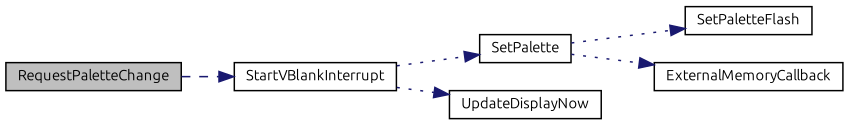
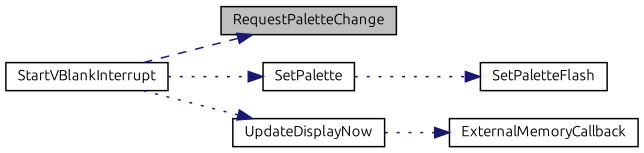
(605, 59) -> (410, 133)
(200, 77) -> (191, 50)
